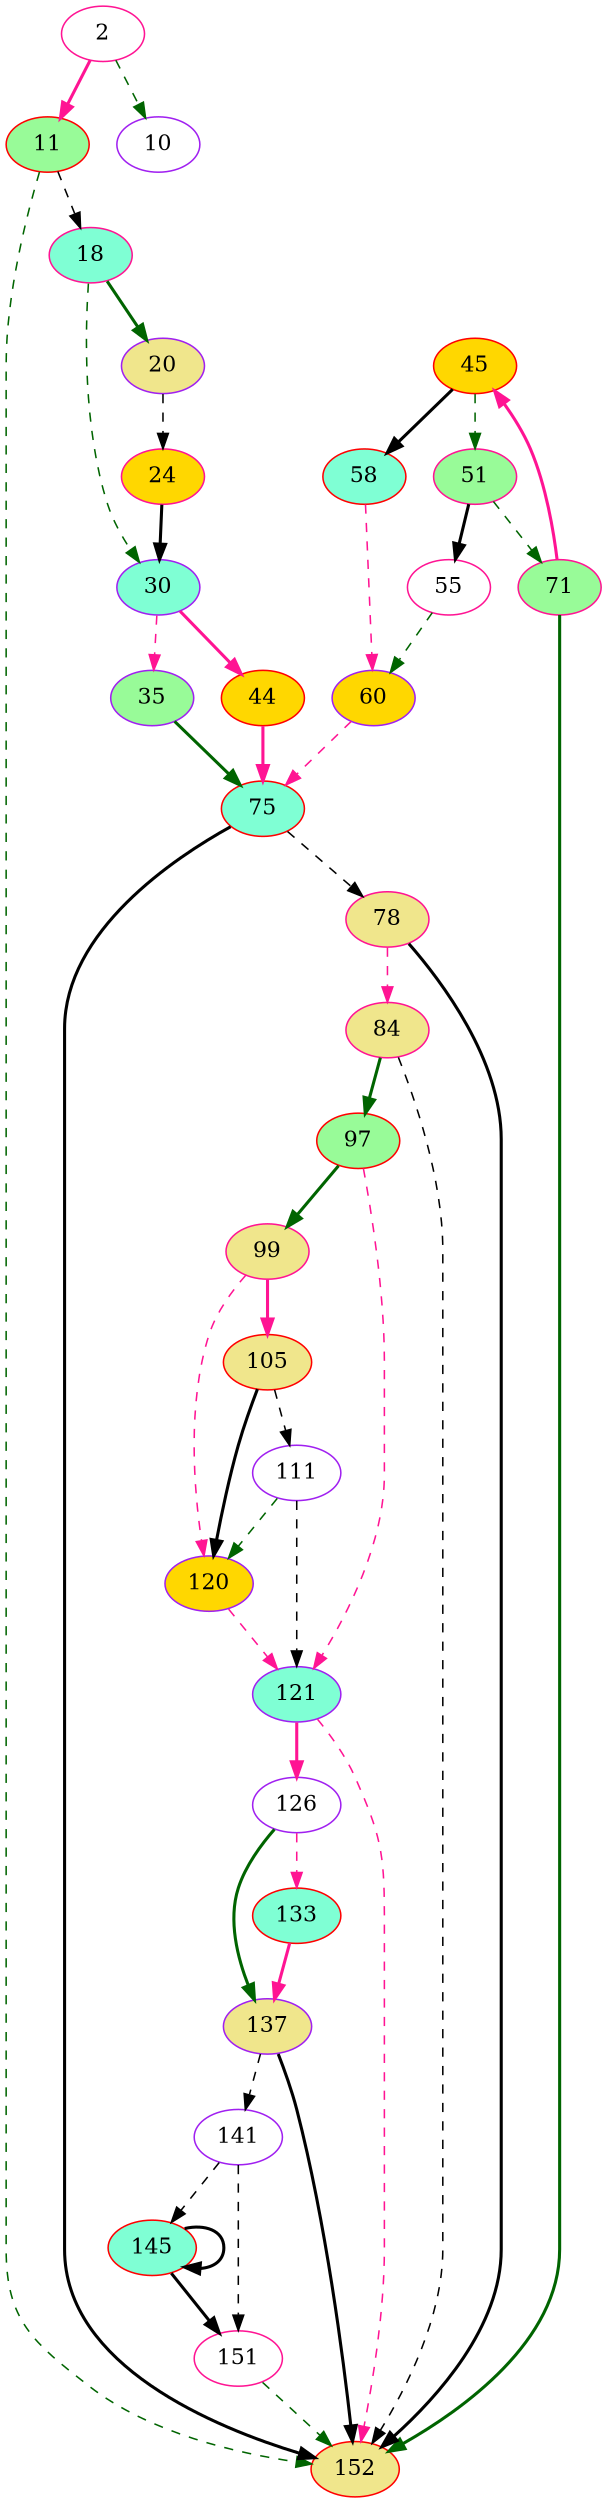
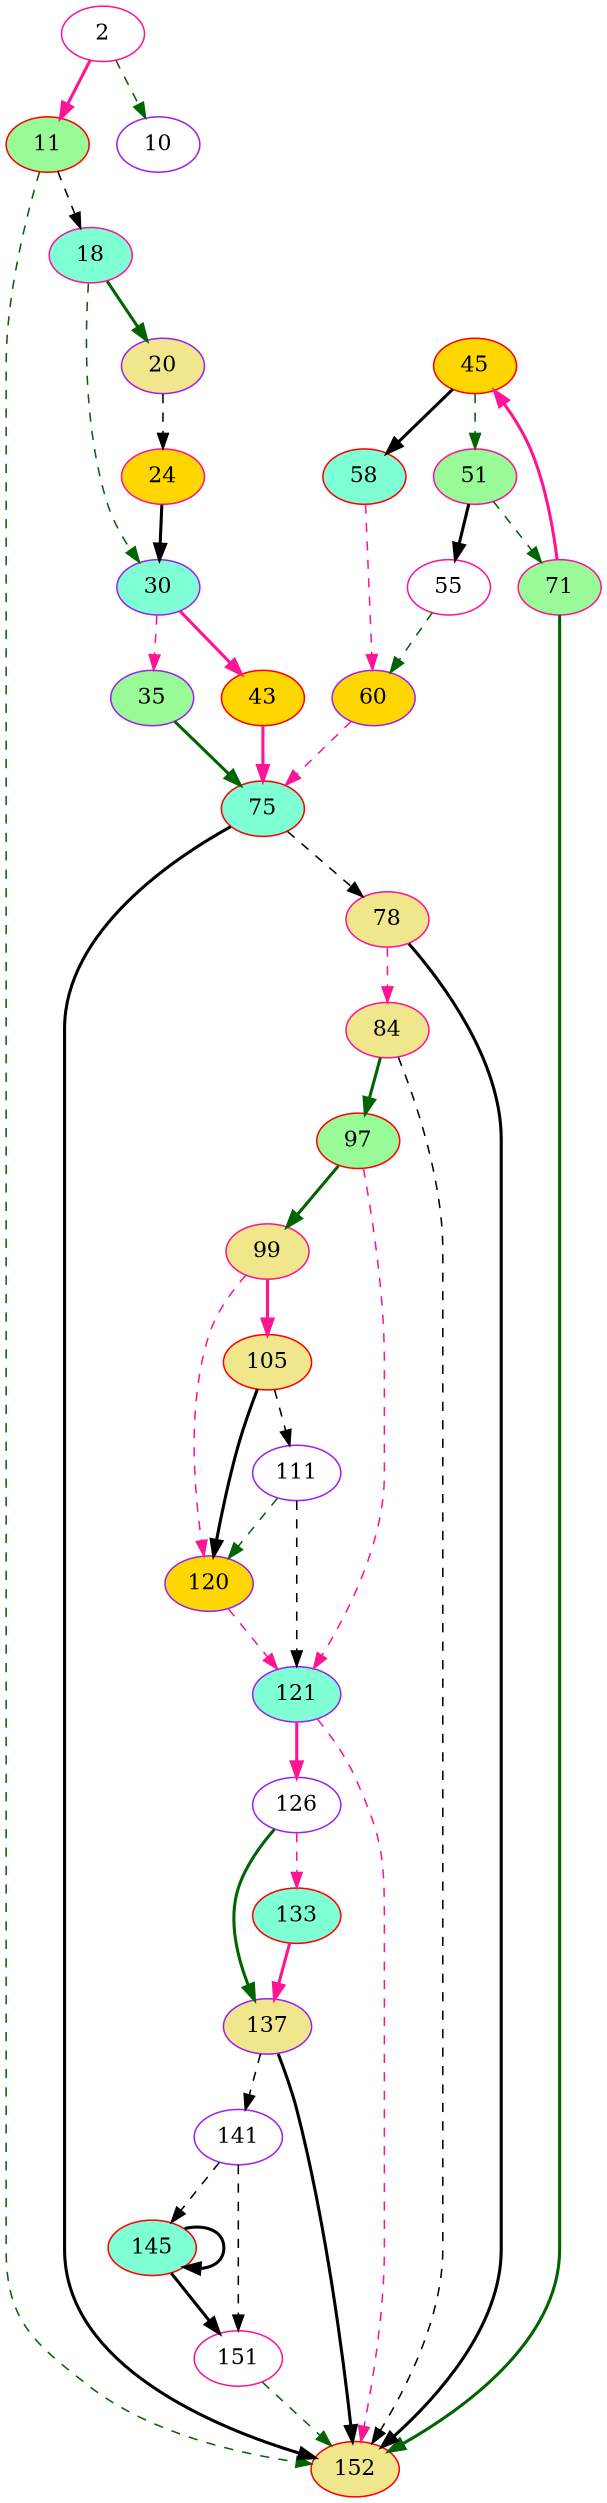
(263, 698) -> (263, 698)
